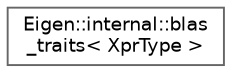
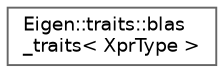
(116, 36) -> (112, 36)
